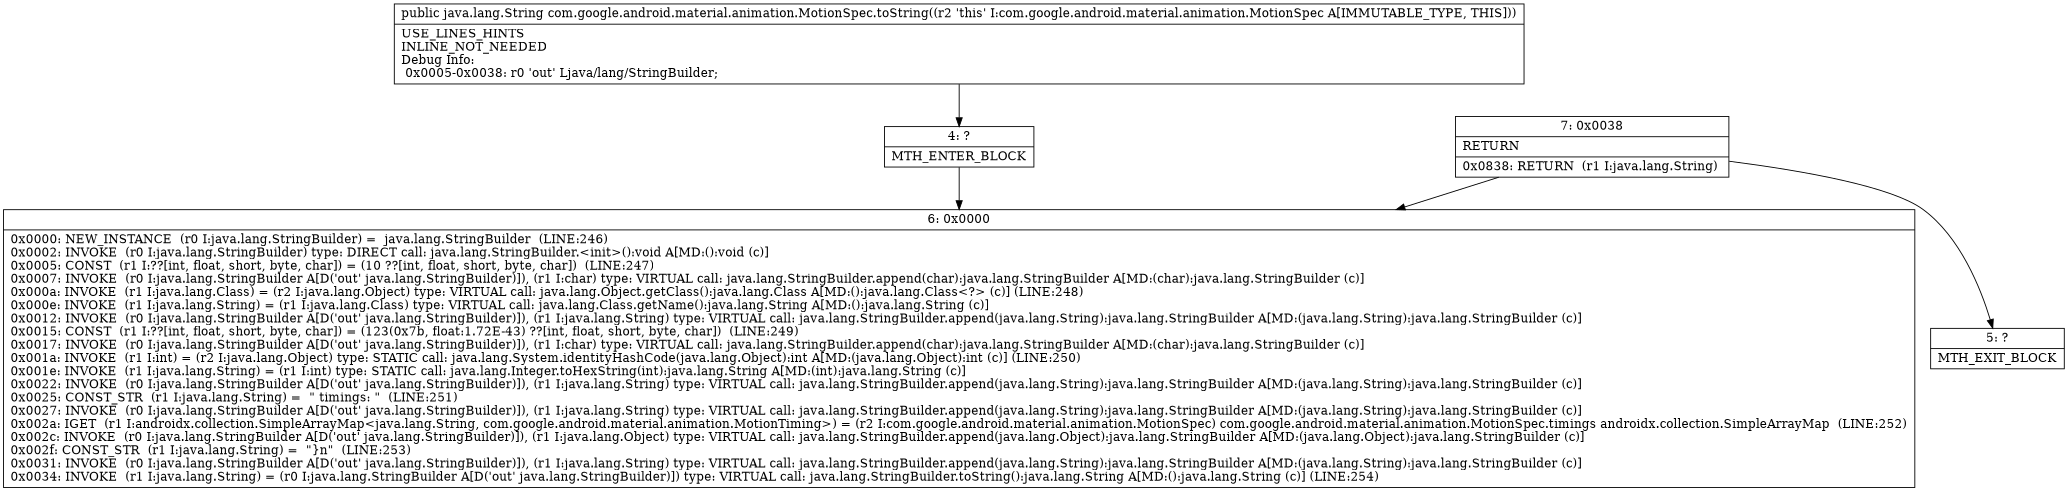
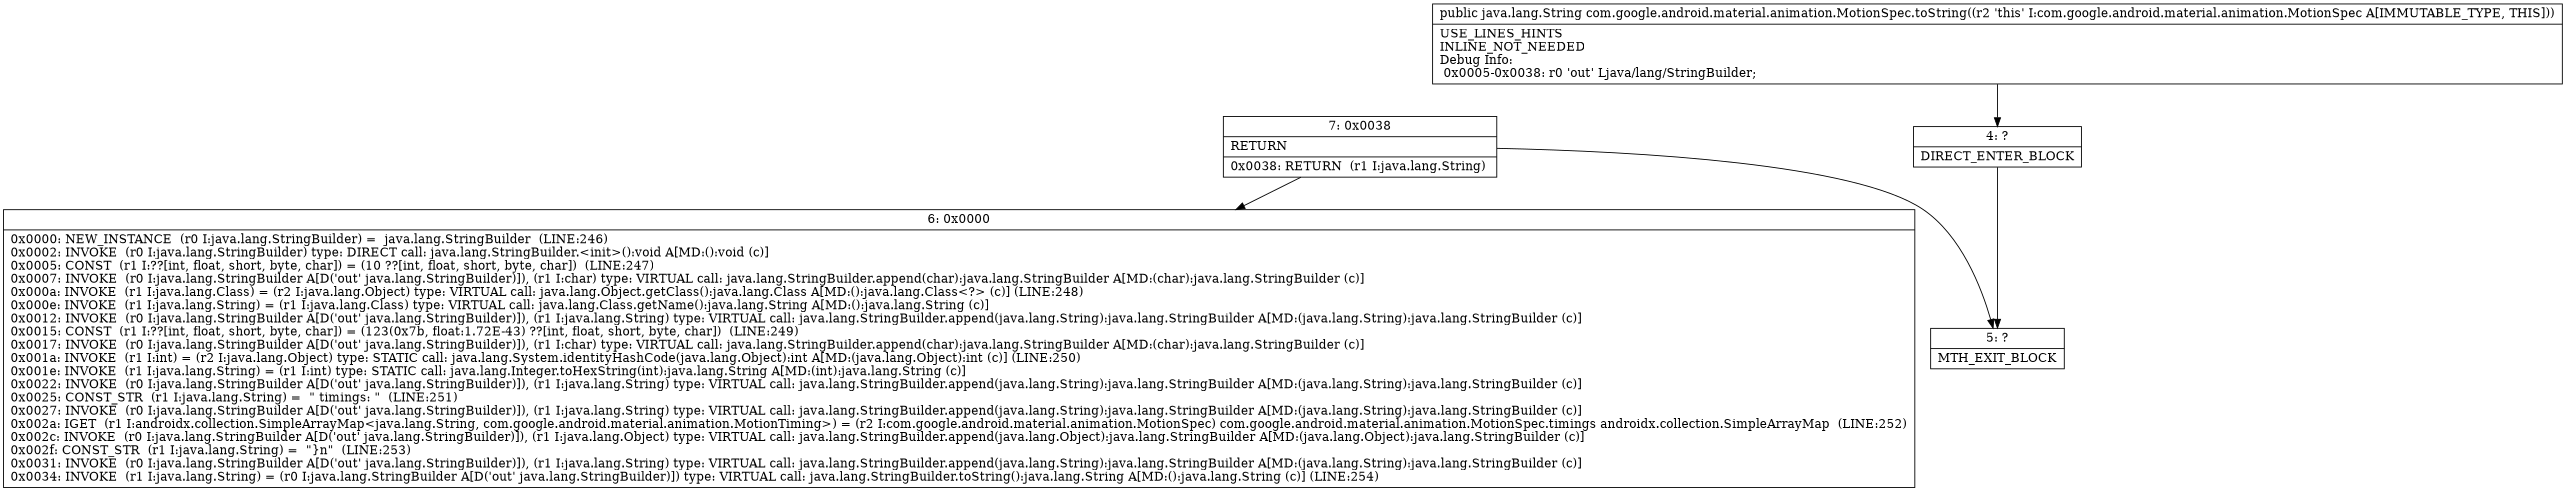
(959, 156) -> (1997, 156)
(1592, 167) -> (1360, 167)
(959, 184) -> (1997, 243)
